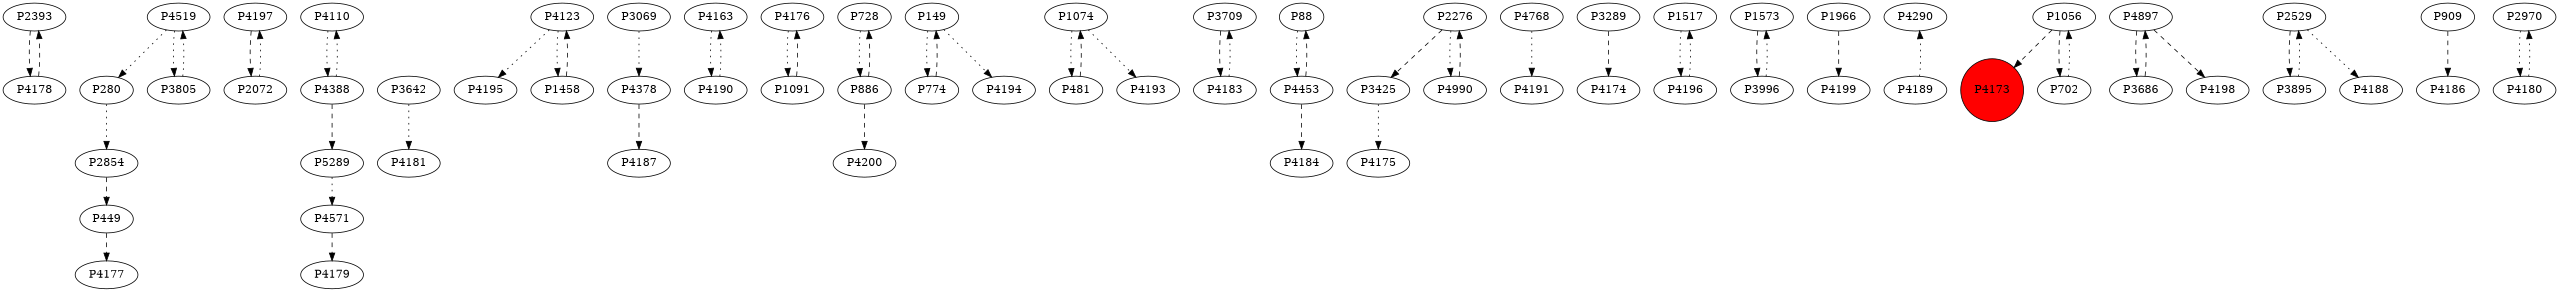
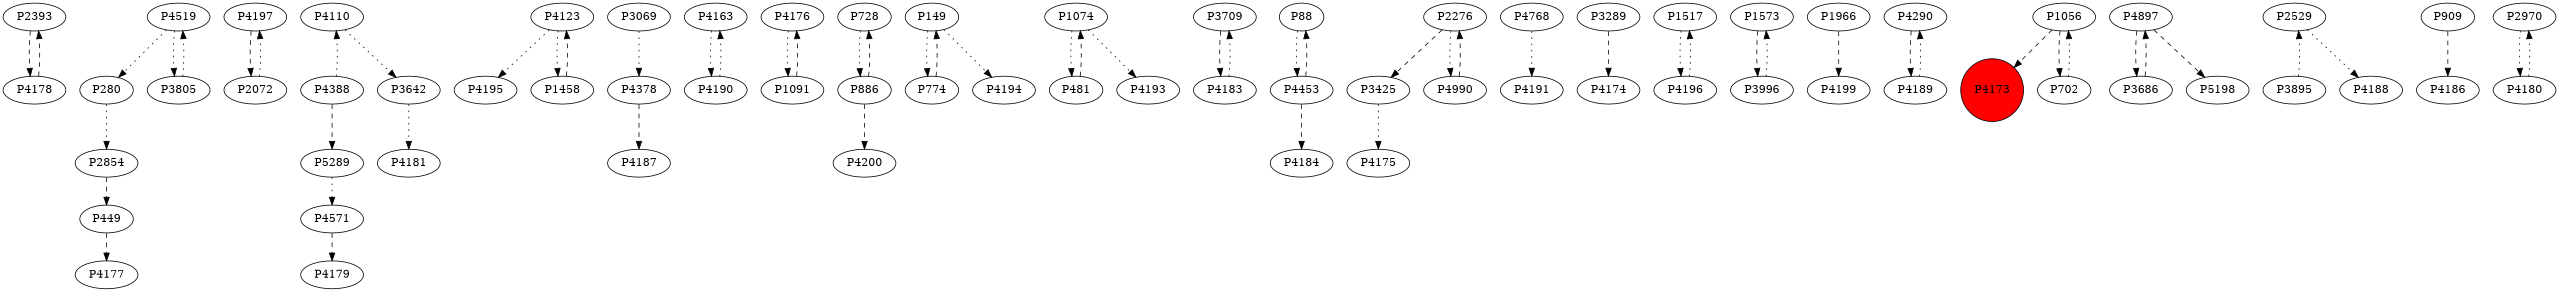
(327, 50) -> (368, 51)
none -> (1910, 50)
(2289, 50) -> none
(2218, 90) -> (2218, 90)
